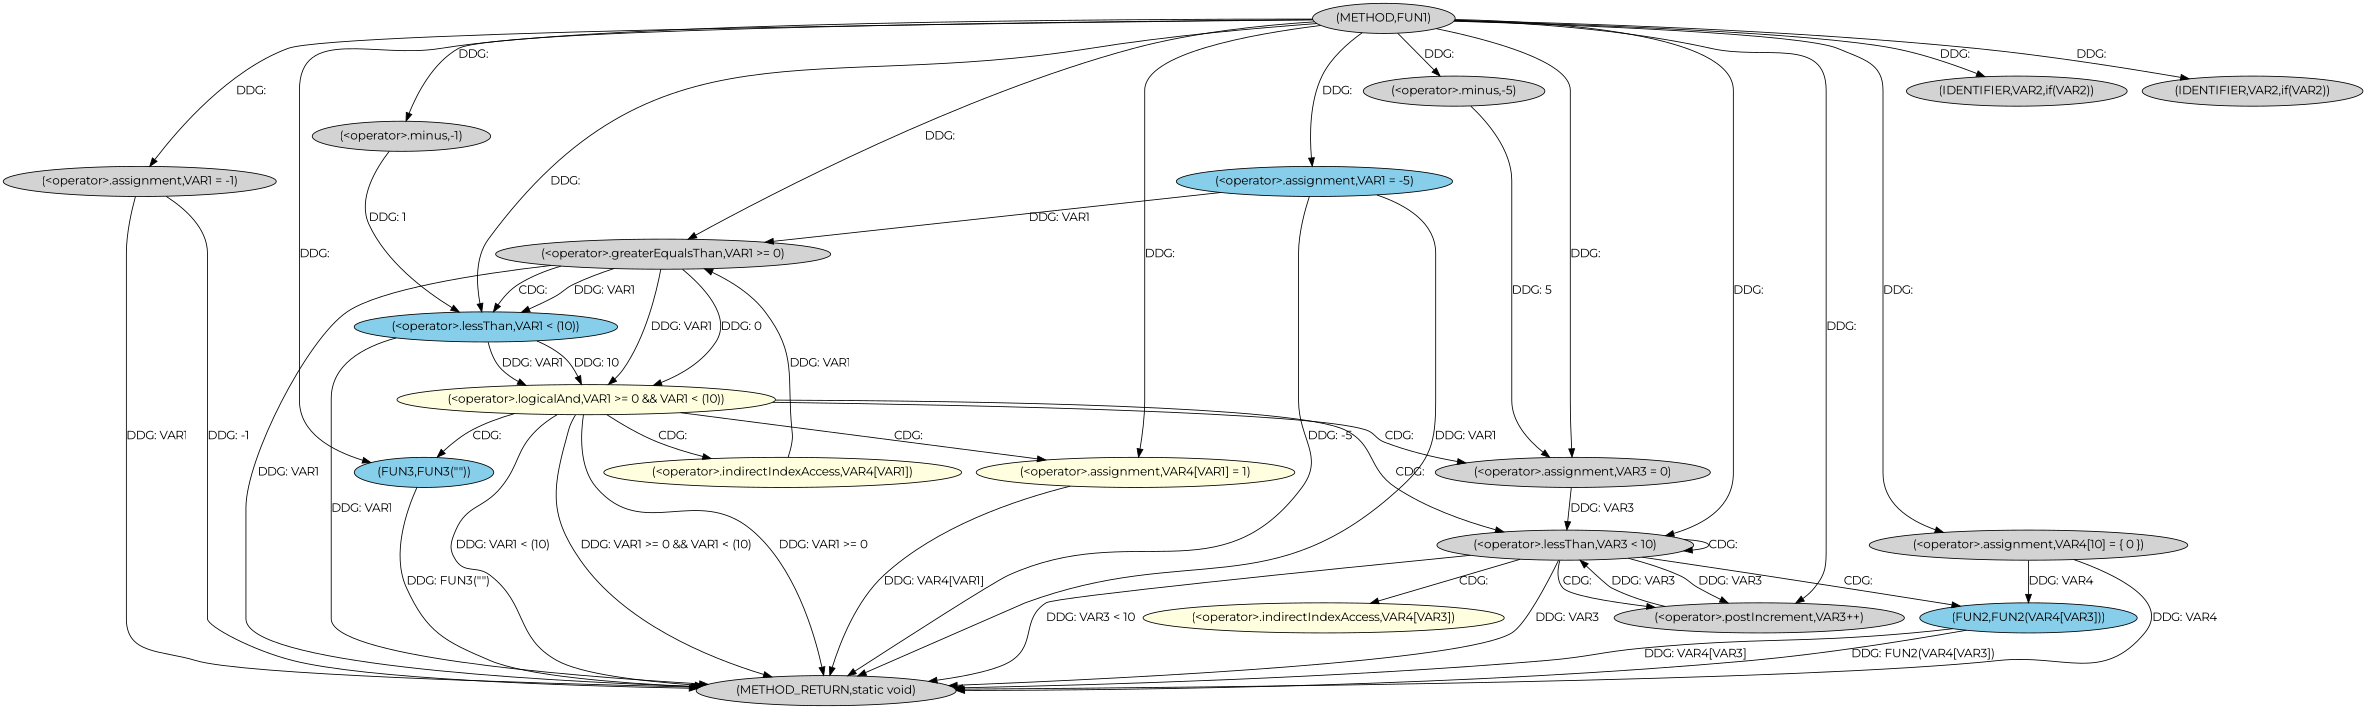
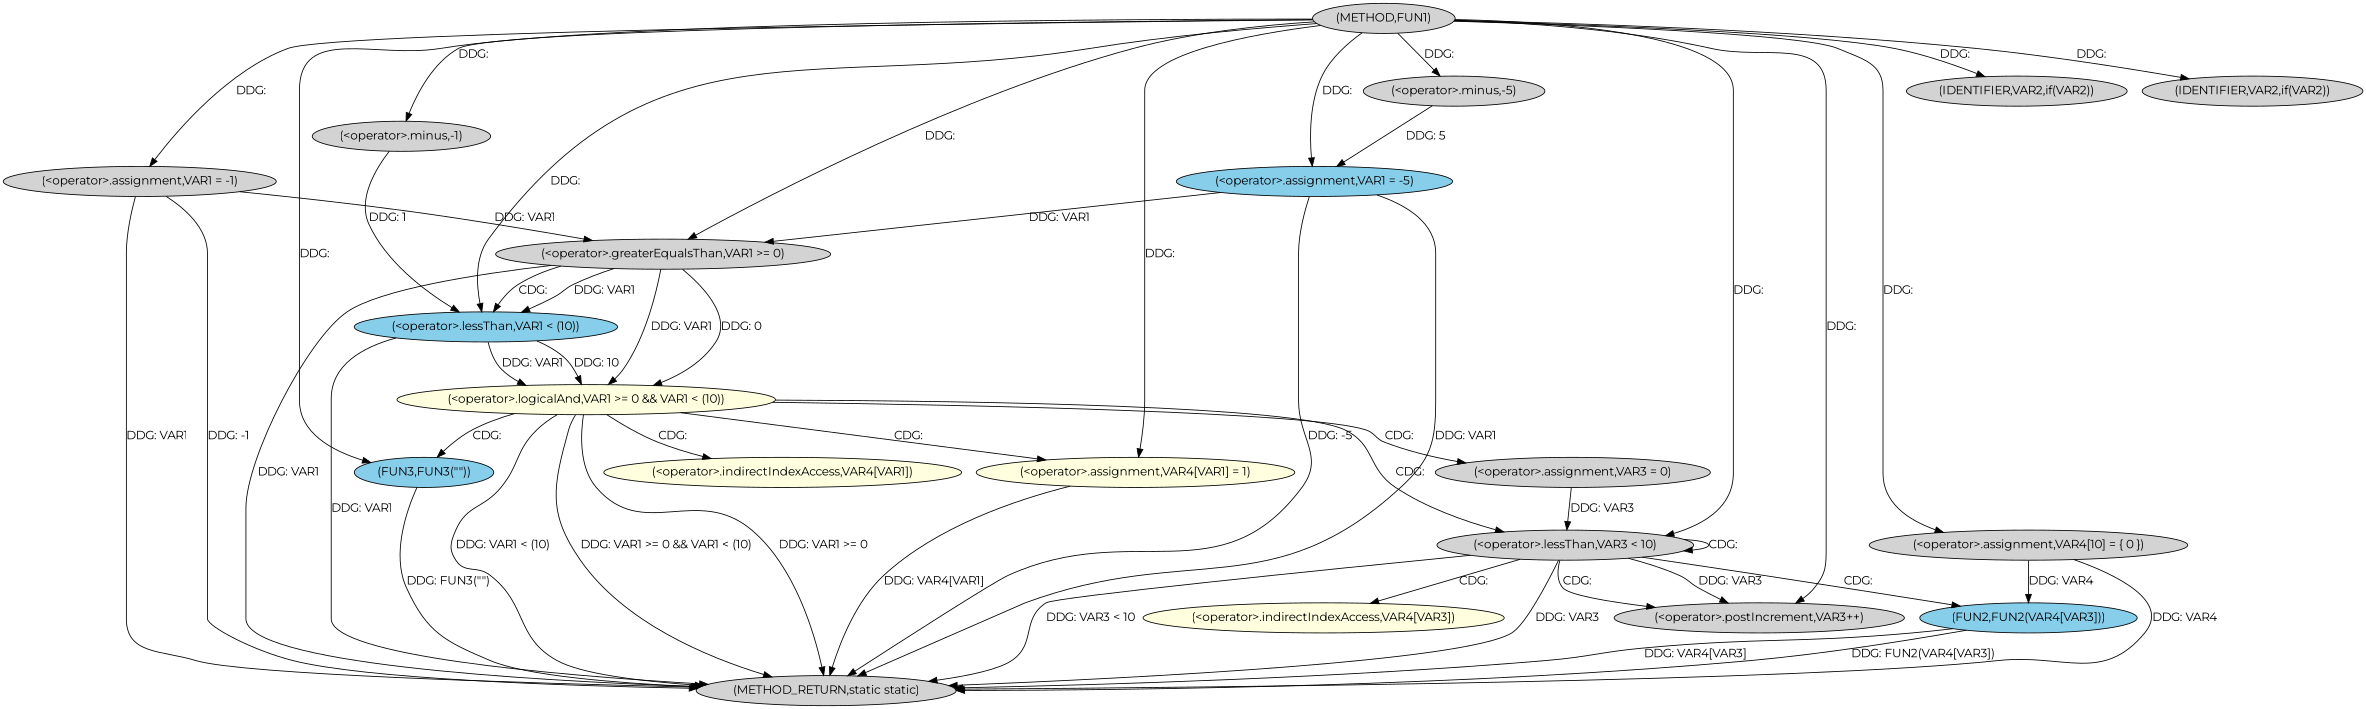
(1570, 193) -> none
(1512, 278) -> (1388, 134)
(785, 349) -> (412, 212)
(1622, 593) -> none
(826, 691) -> (826, 691)
